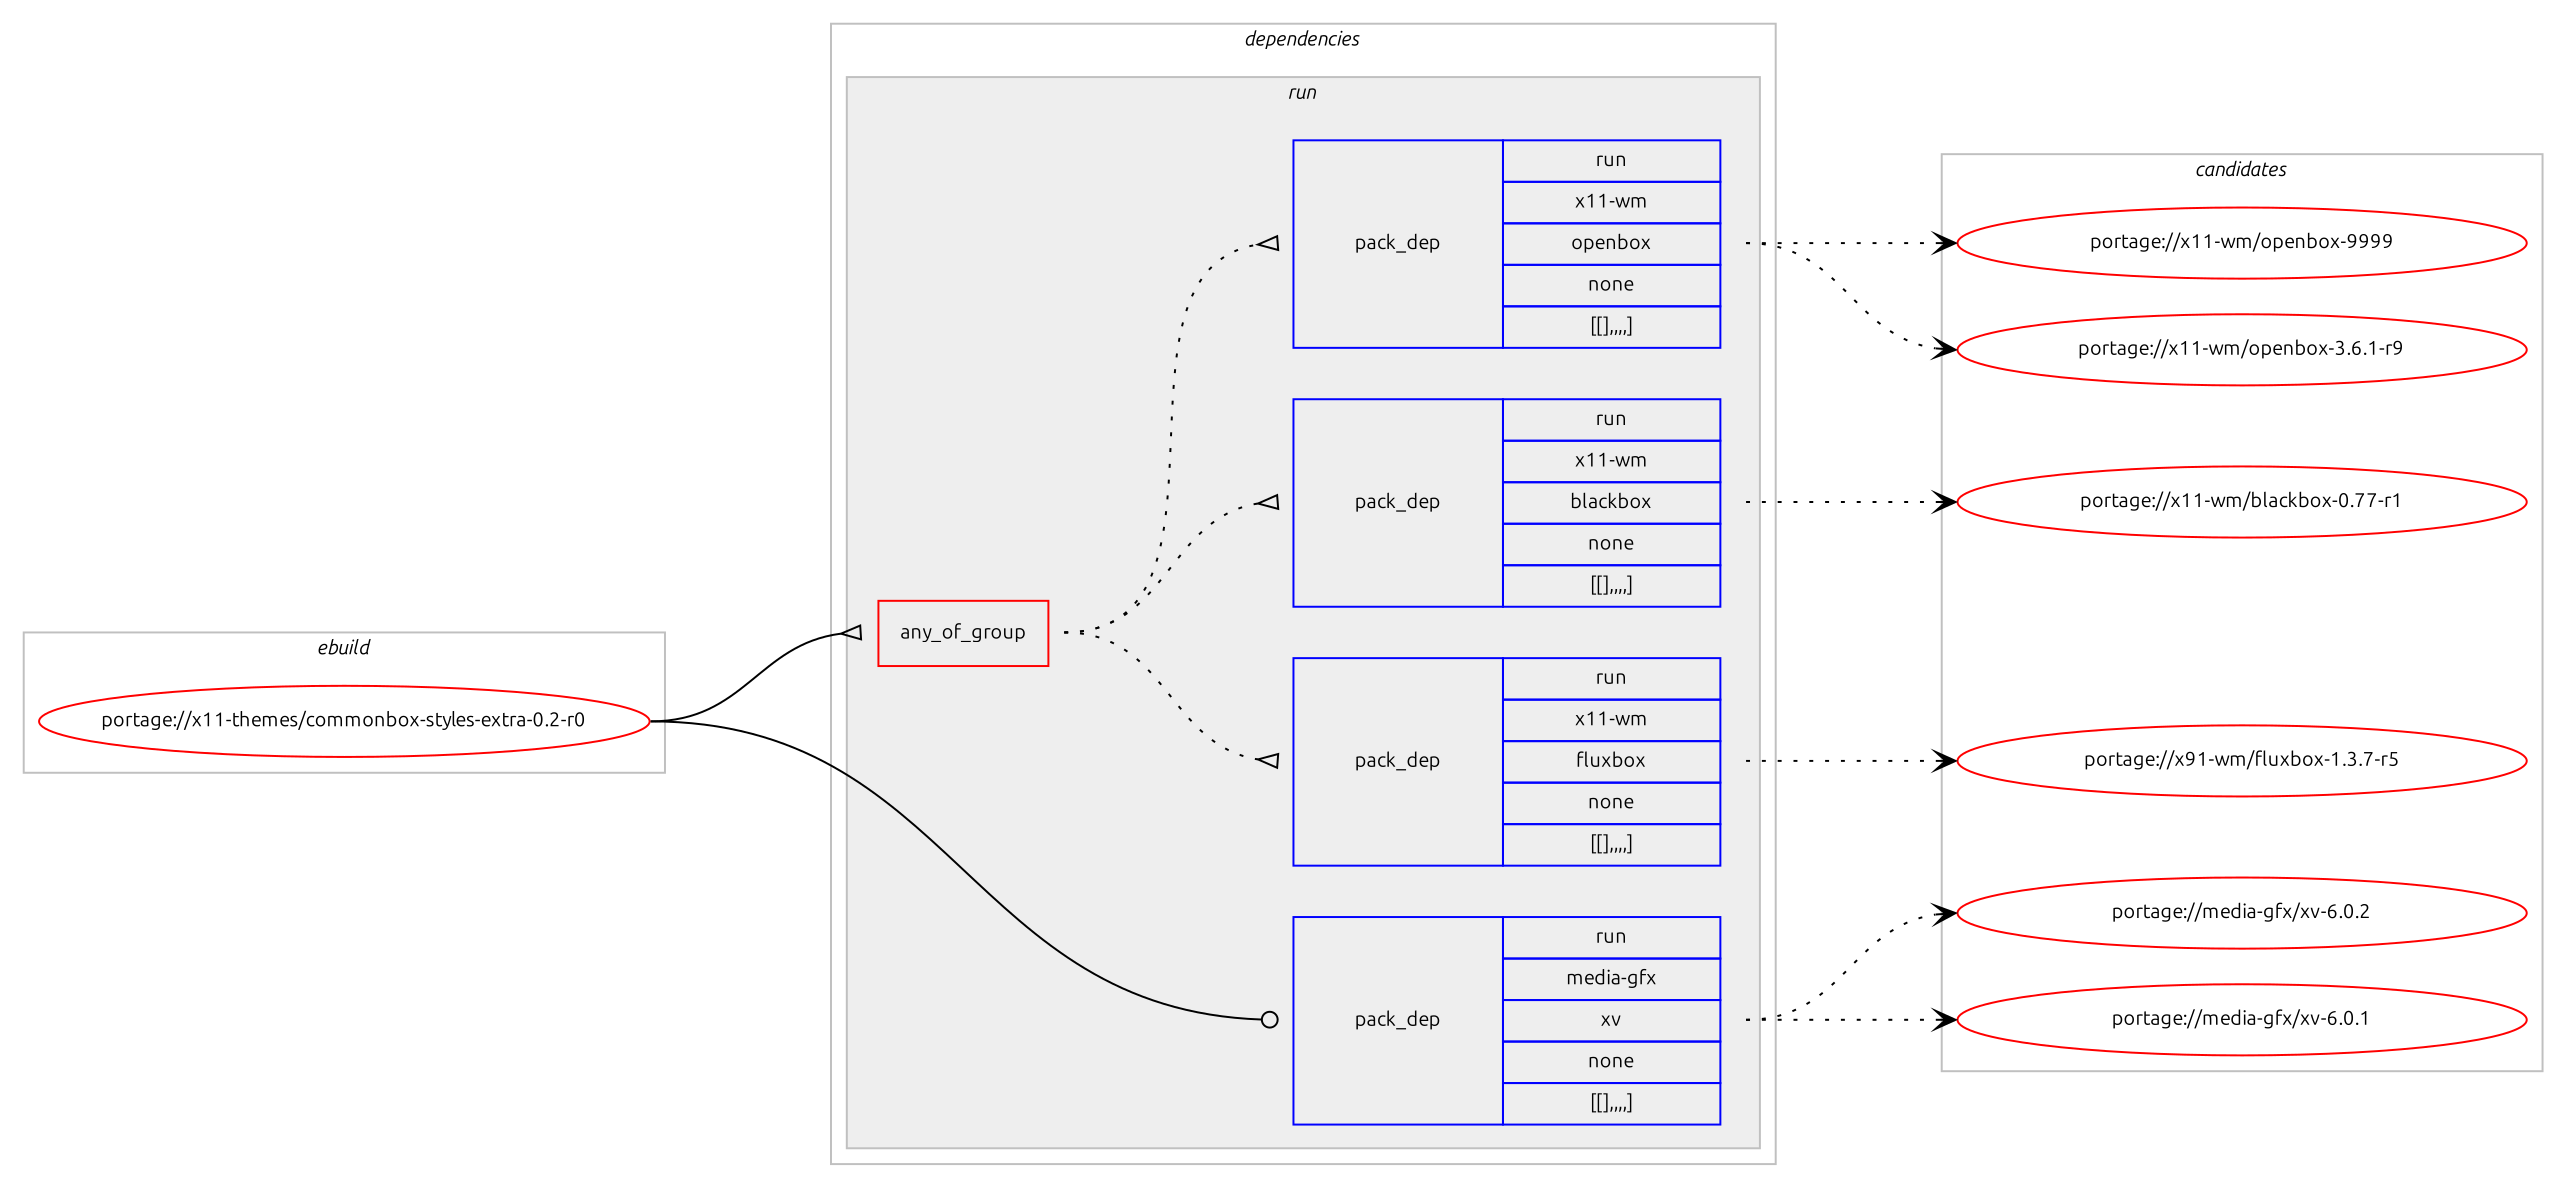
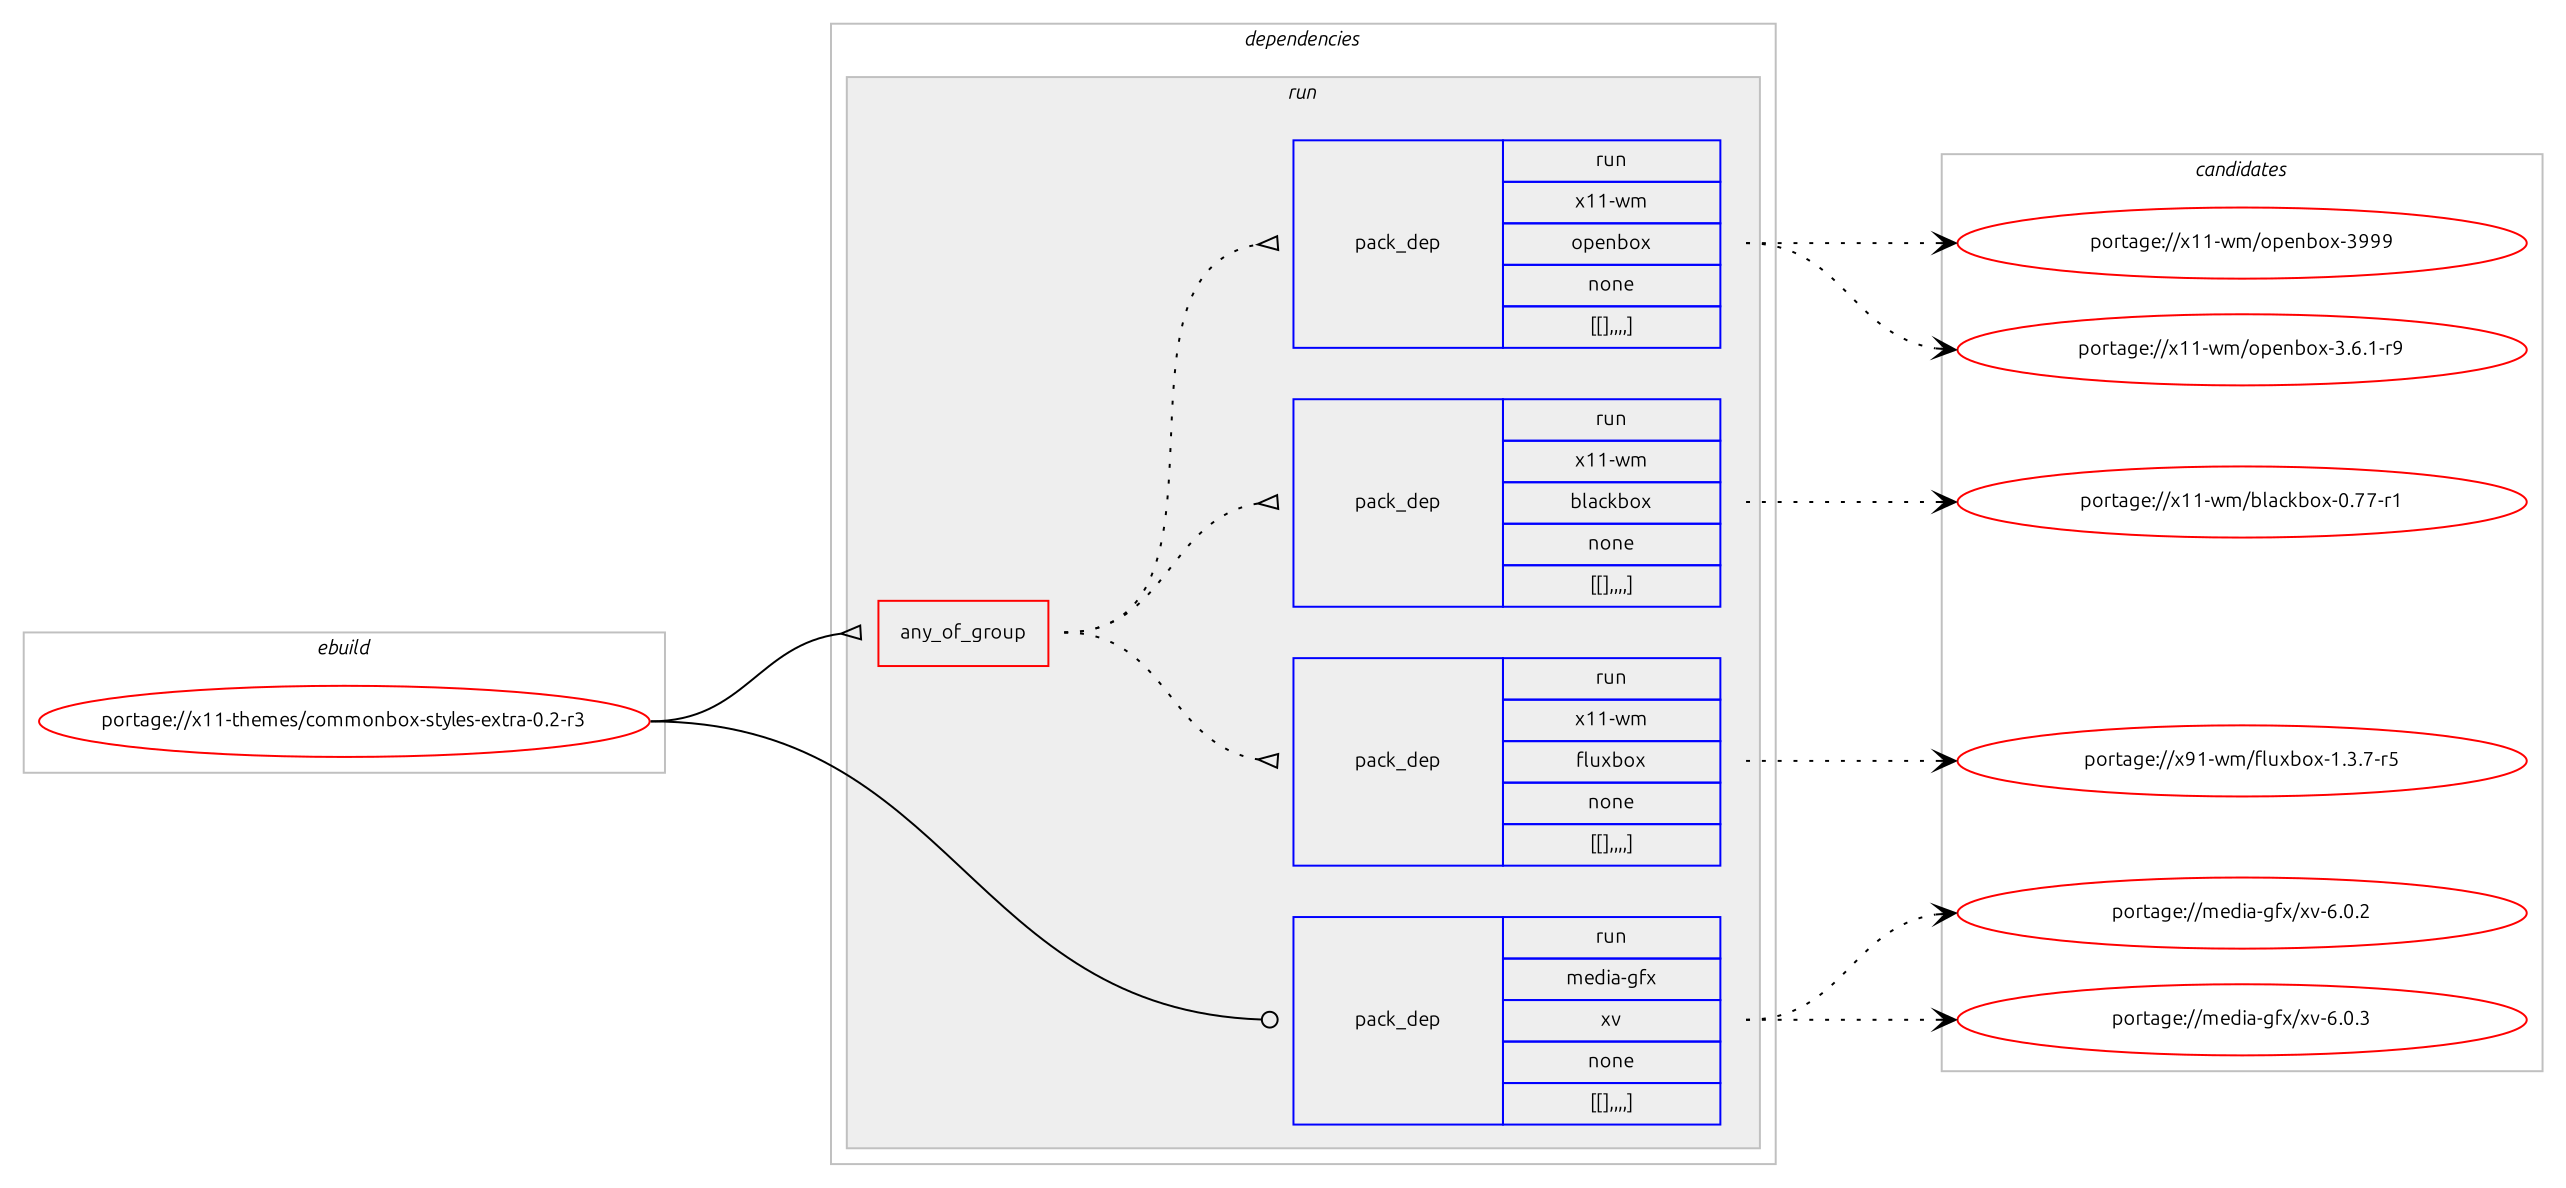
(2242, 243) -> (2242, 243)
(344, 721) -> (344, 721)
(2242, 1020) -> (2242, 1020)
